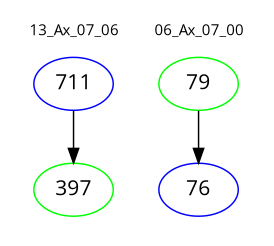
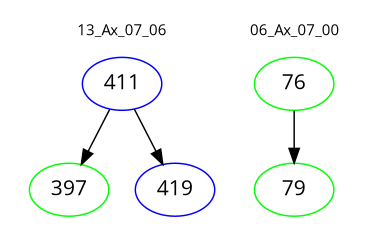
(74, 84) -> (122, 84)
(199, 130) -> (294, 130)
none -> (175, 190)
(199, 190) -> (294, 84)
